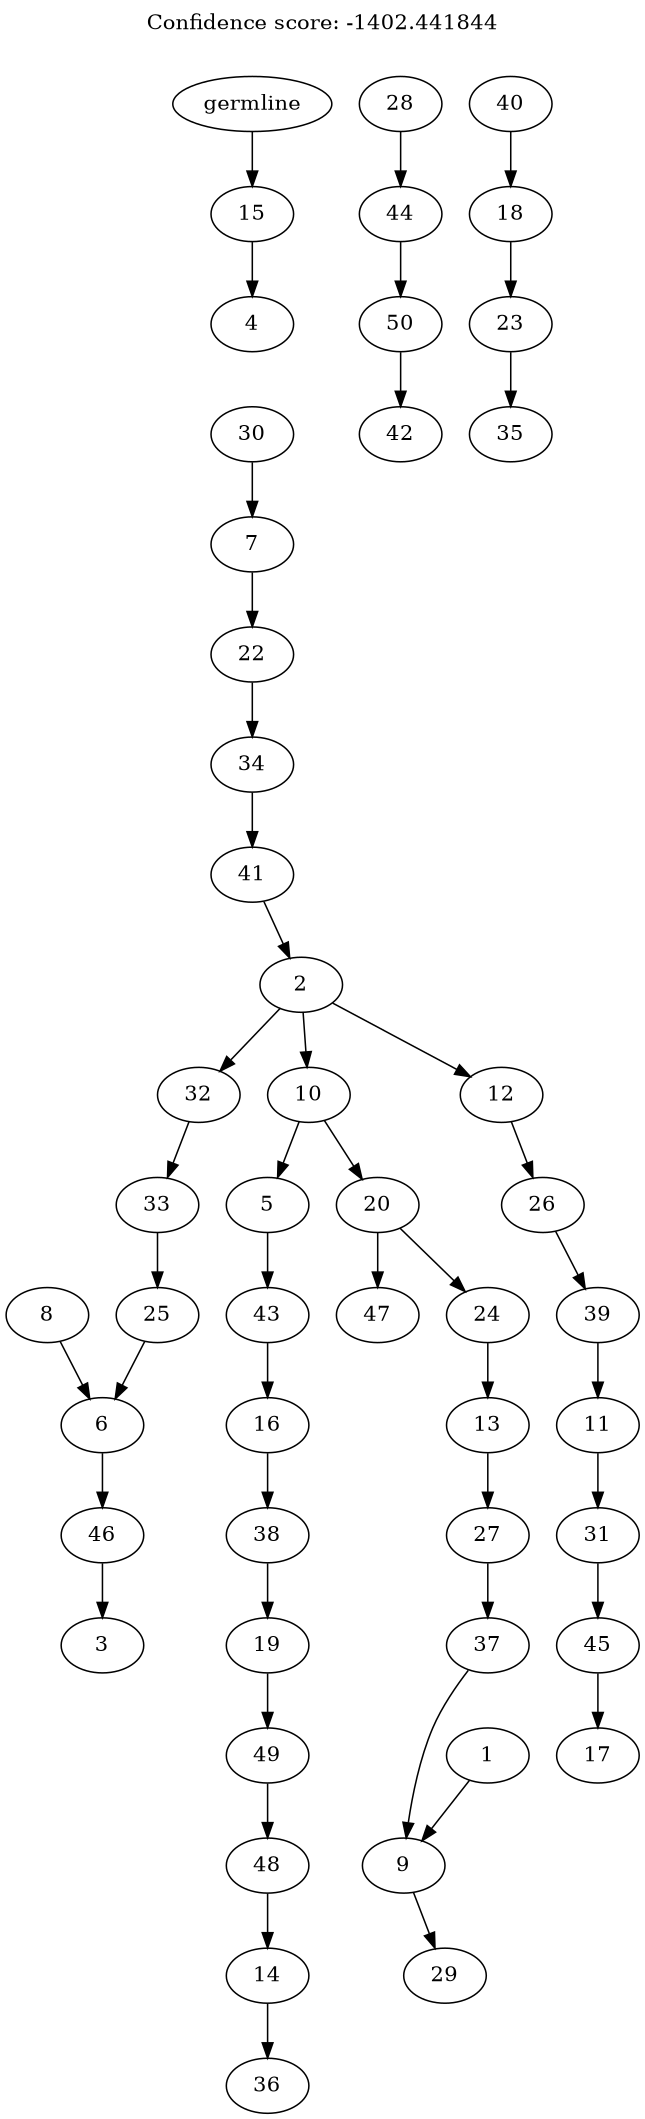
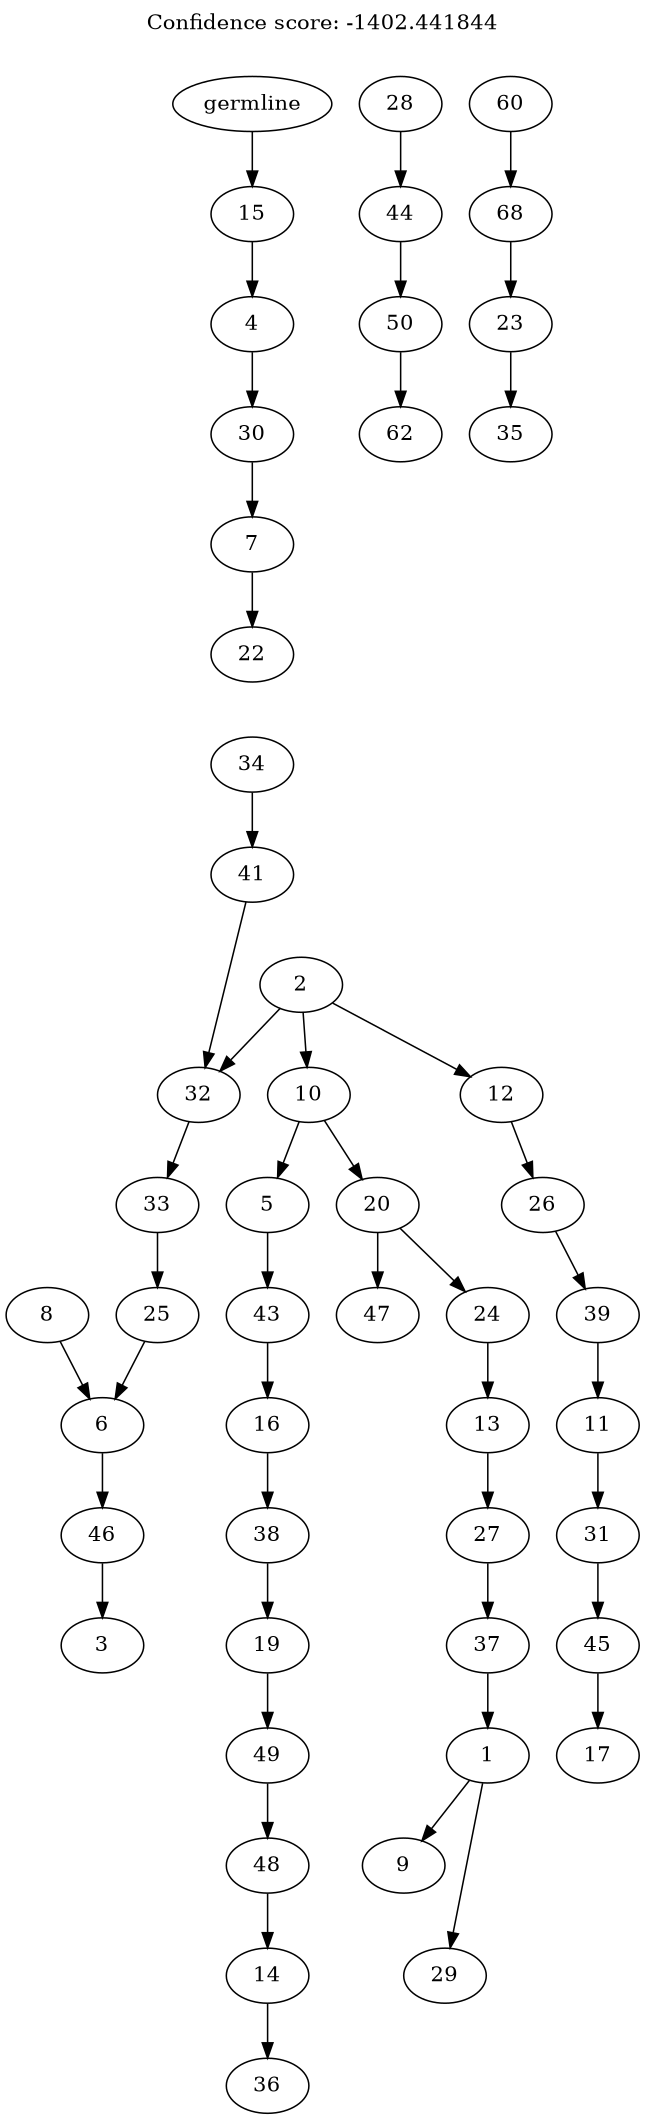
(511, 104) -> (511, 104)
(511, 214) -> (511, 214)
none -> (252, 372)
(401, 434) -> (401, 434)
(252, 702) -> none
(274, 923) -> (227, 977)
(427, 1742) -> (488, 1693)
(421, 1913) -> (468, 1858)
